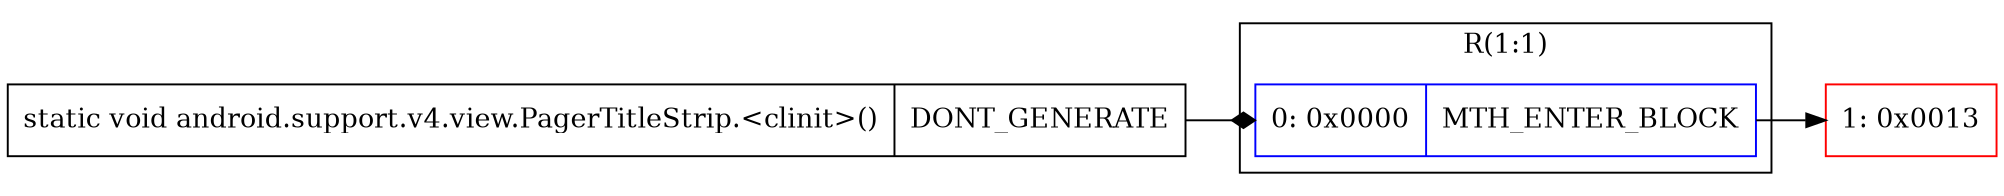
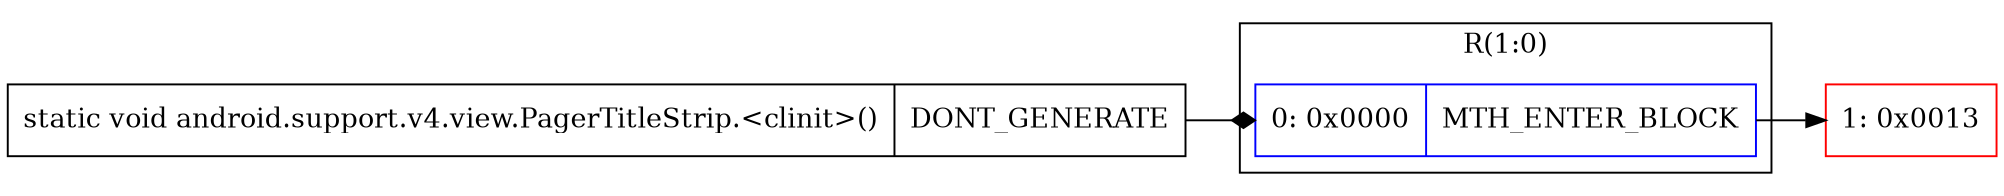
(1506, 46) -> (1506, 46)
